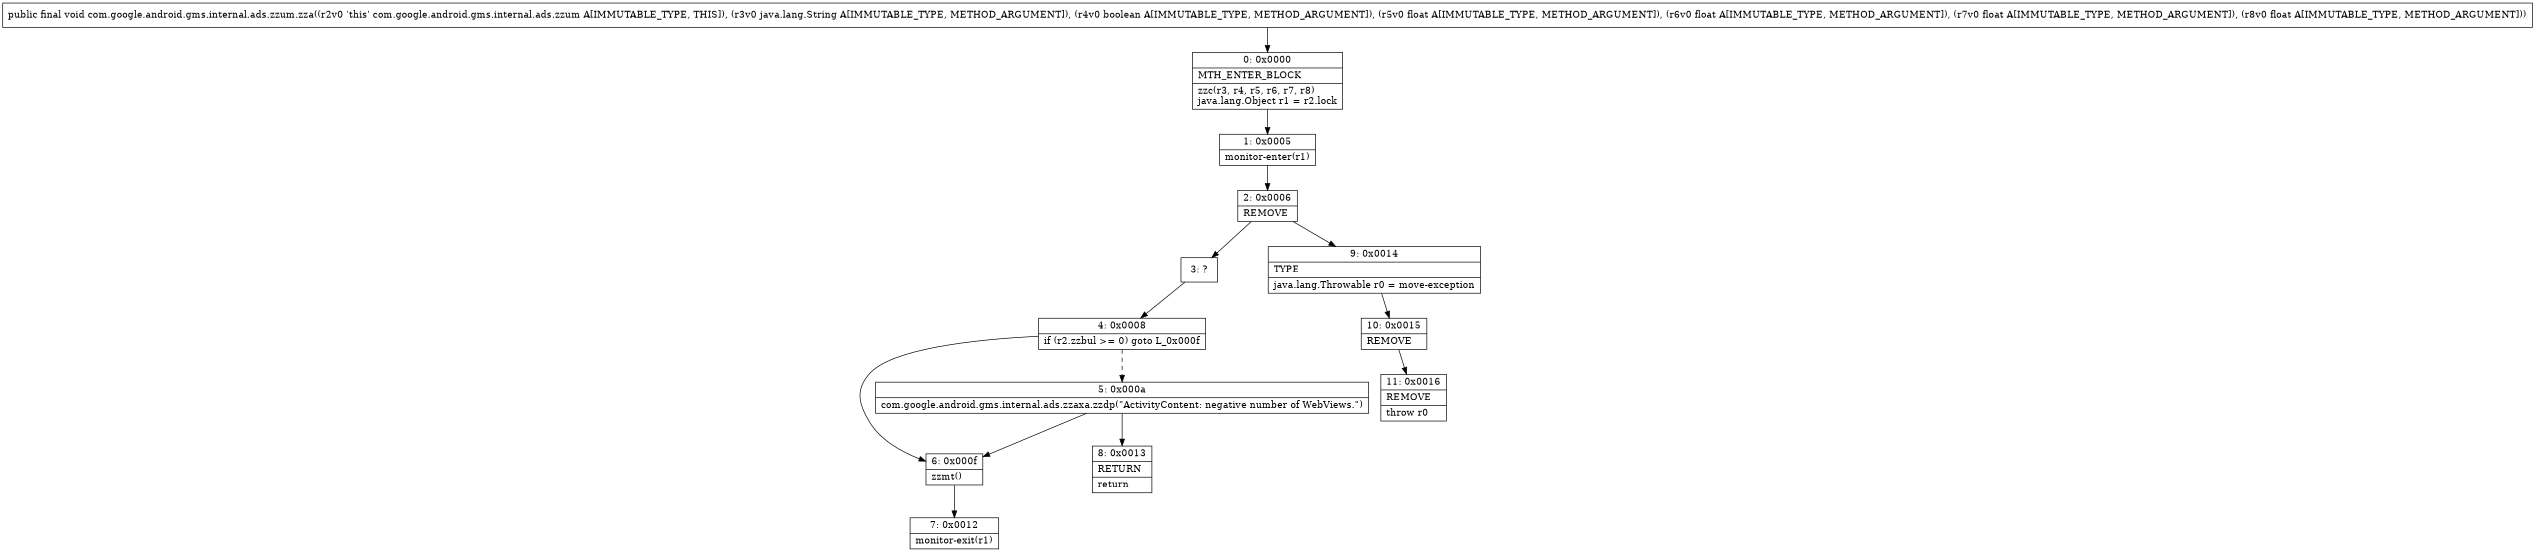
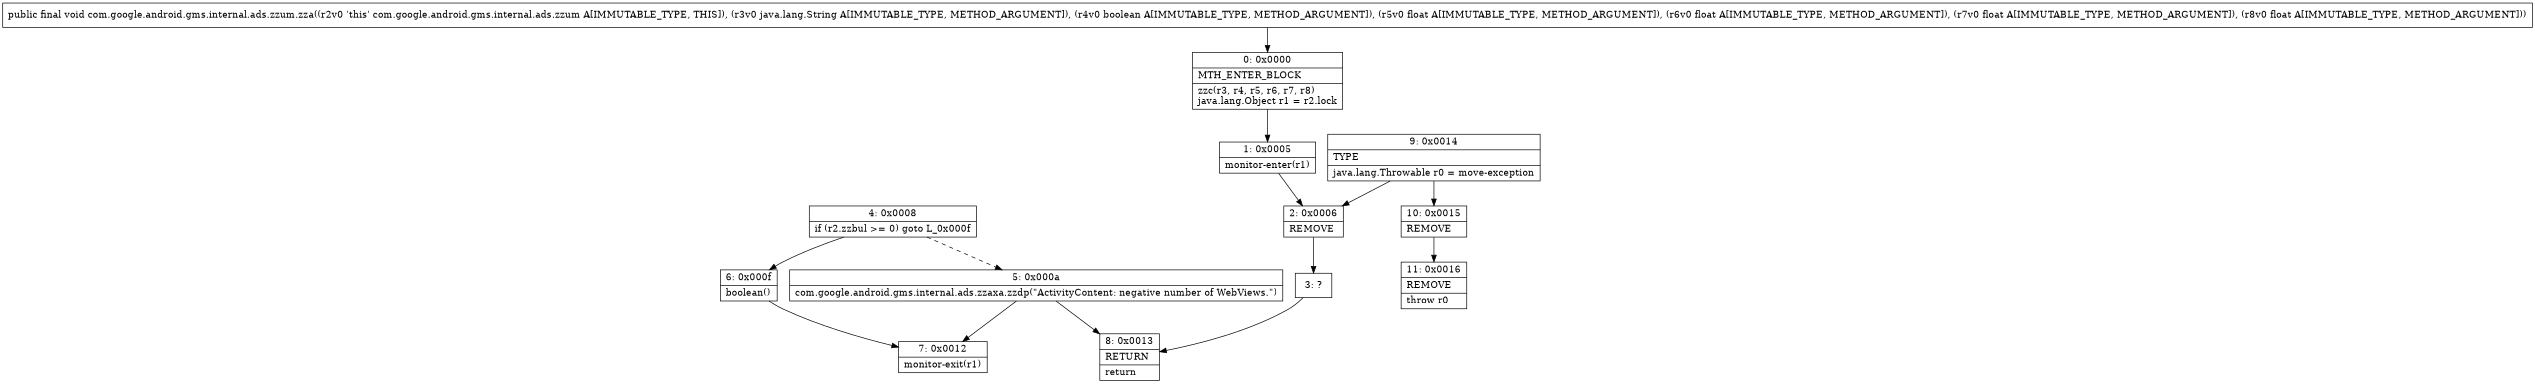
(1311, 232) -> (1369, 192)
(1165, 298) -> (1238, 331)
(1038, 434) -> (992, 319)
(947, 477) -> (748, 293)
